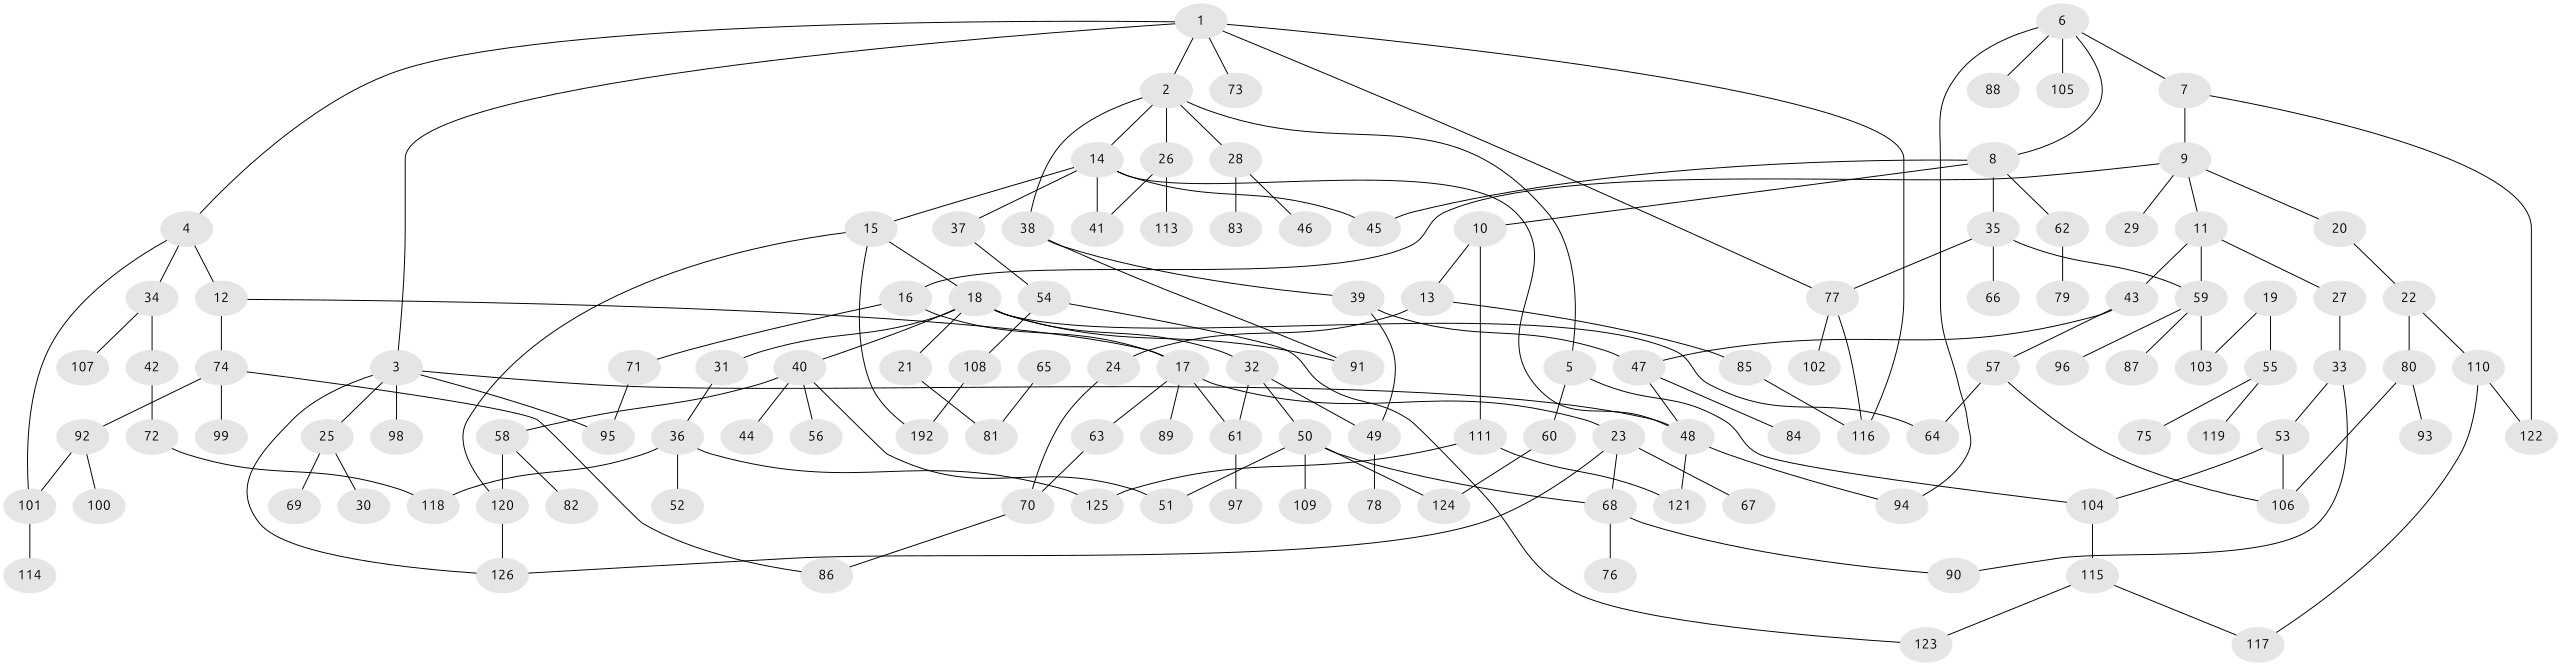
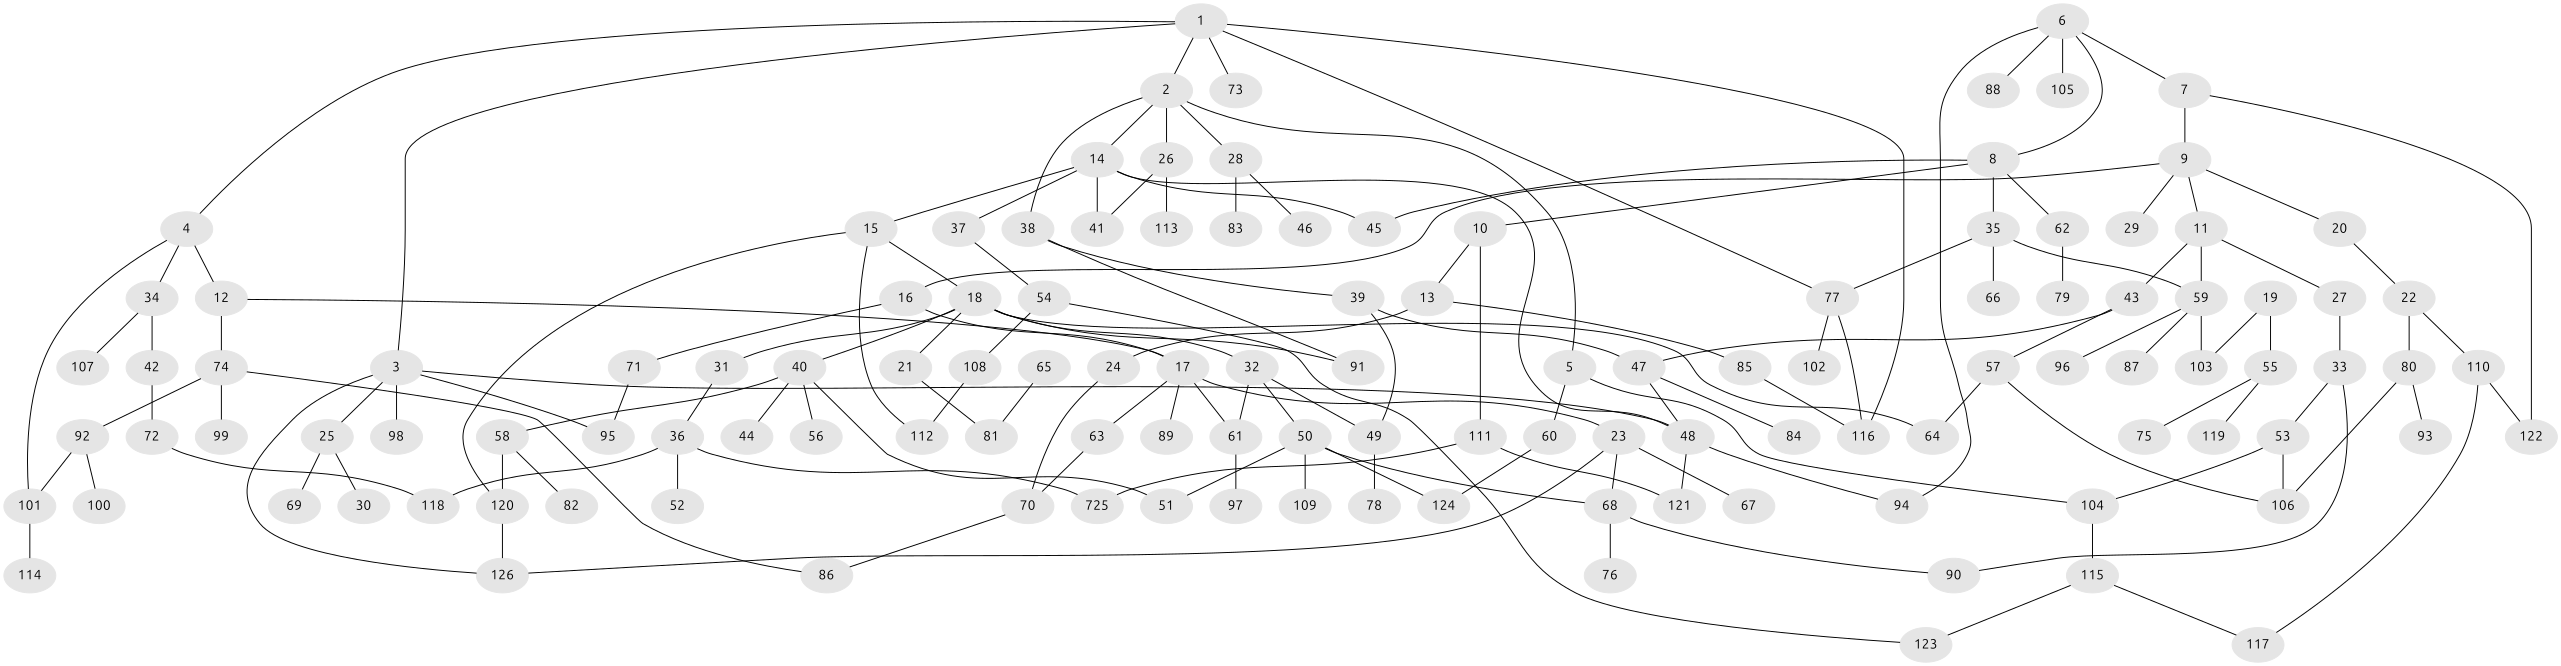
(922, 437) -> (922, 437)
(1097, 506) -> (1097, 506)
